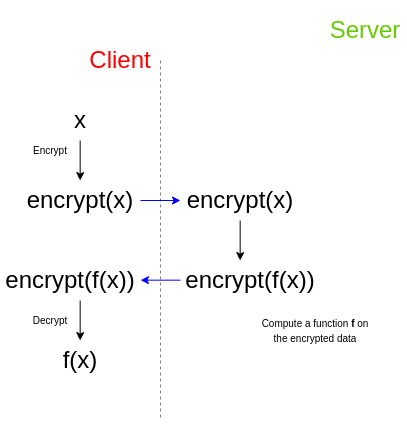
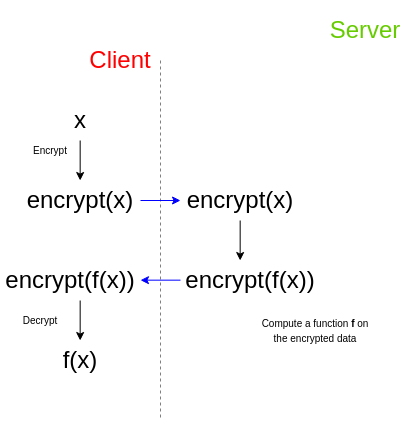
(51, 321) -> (41, 321)
